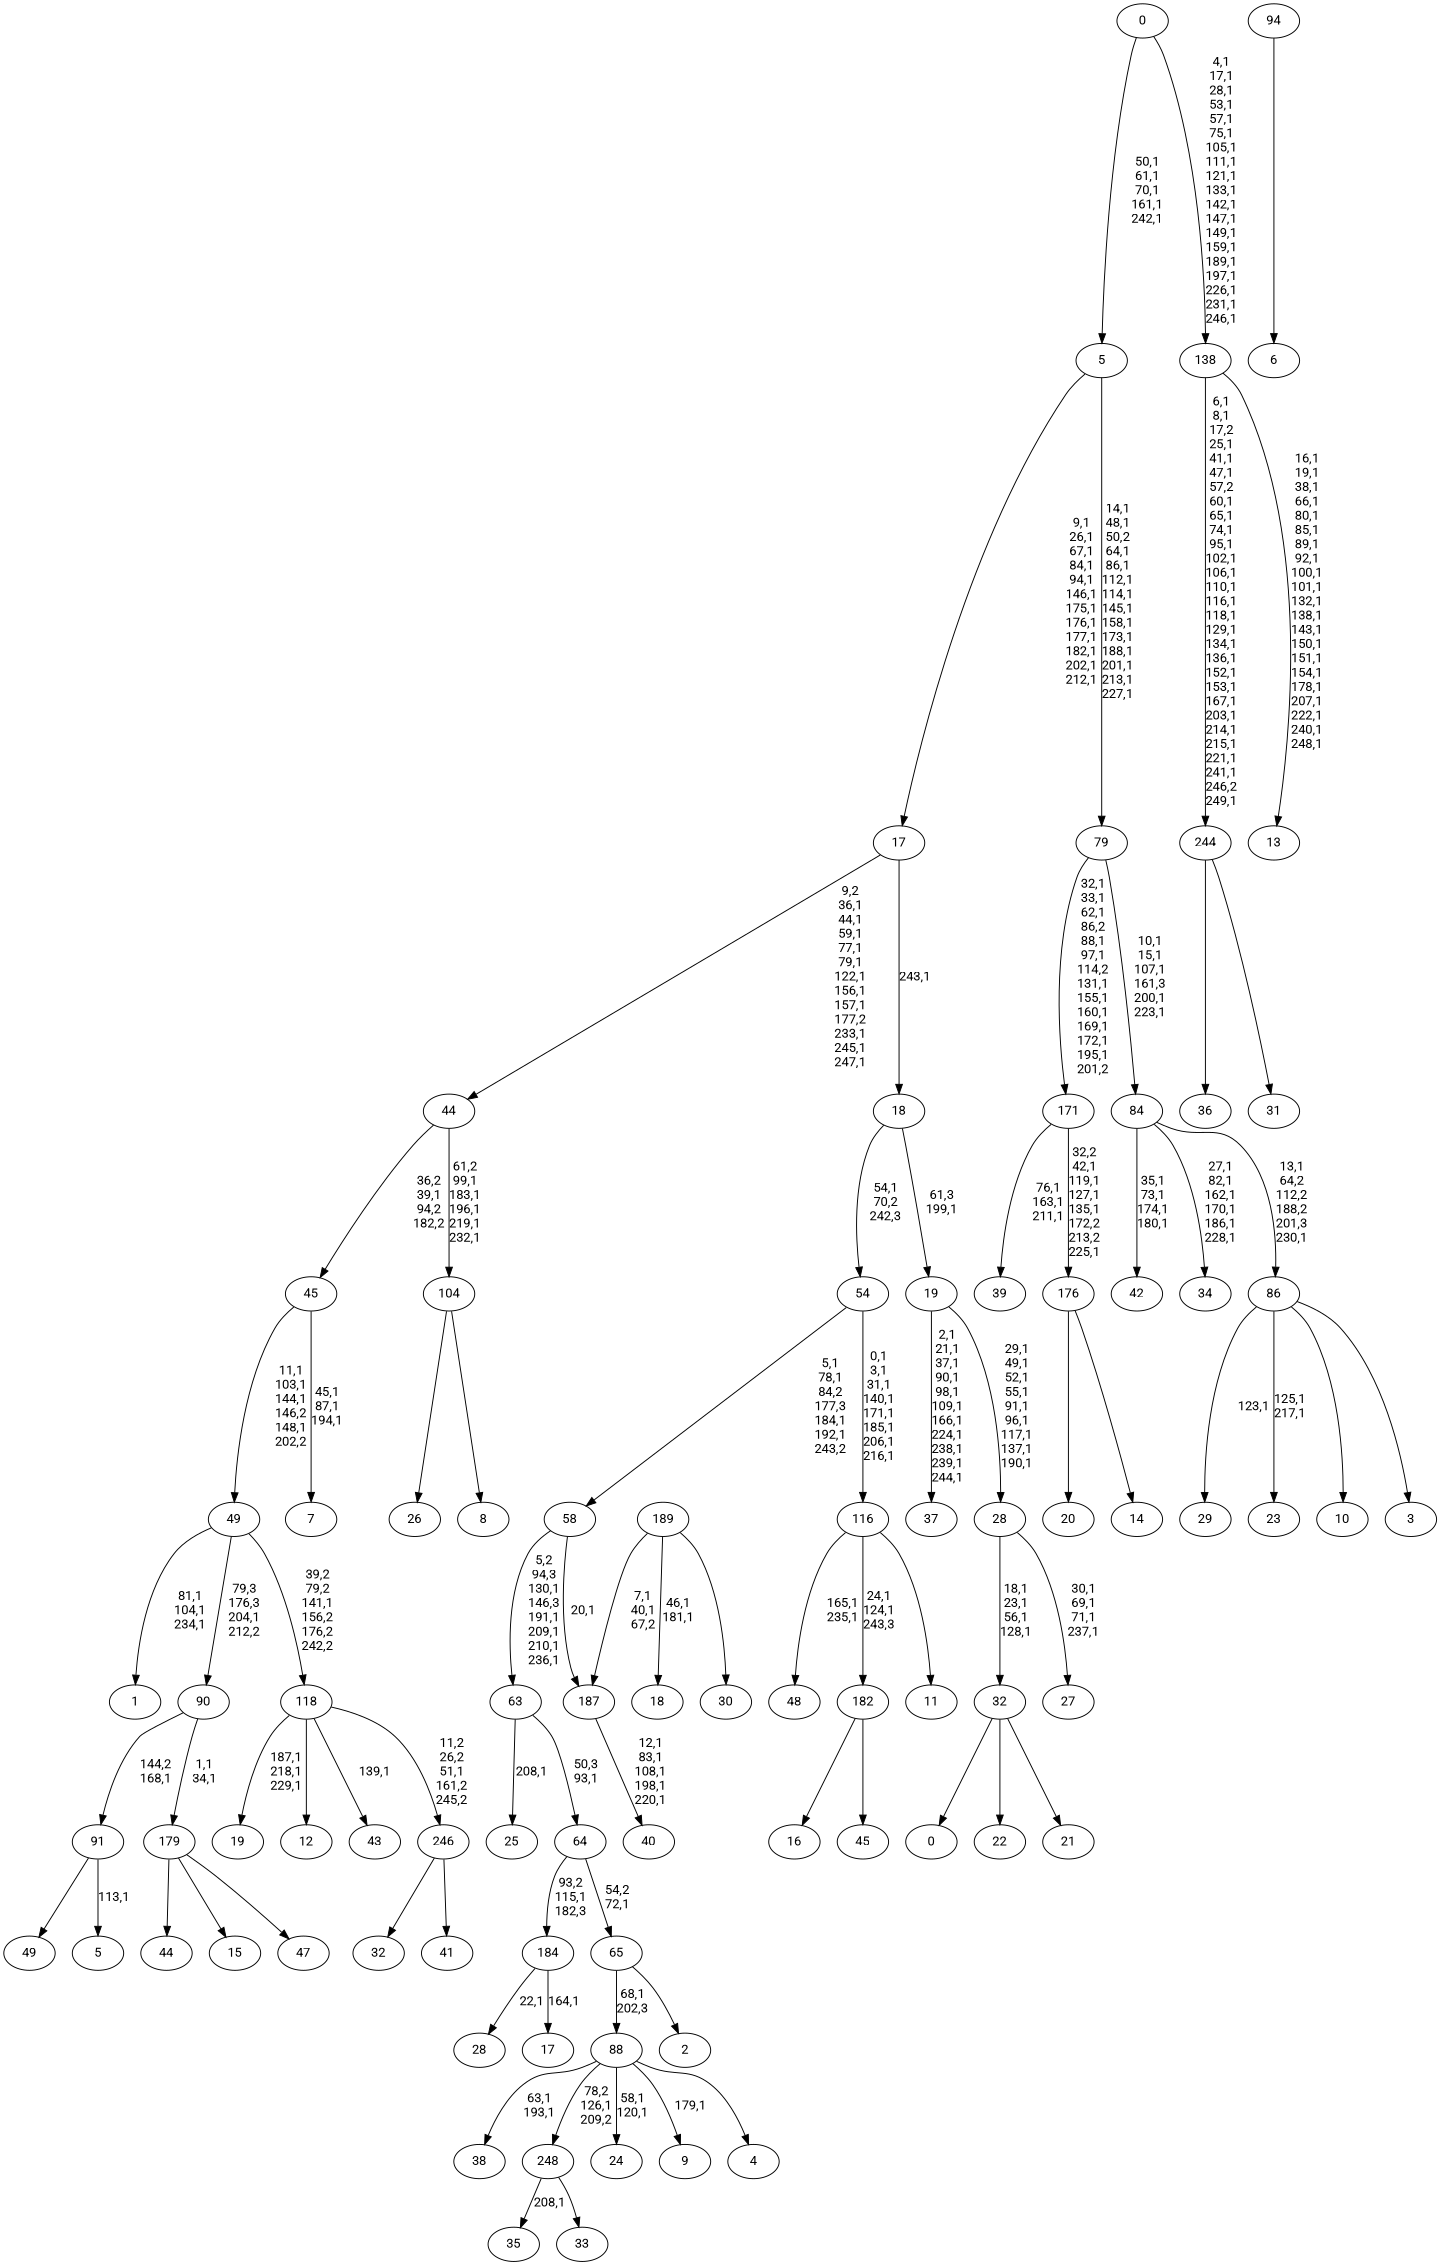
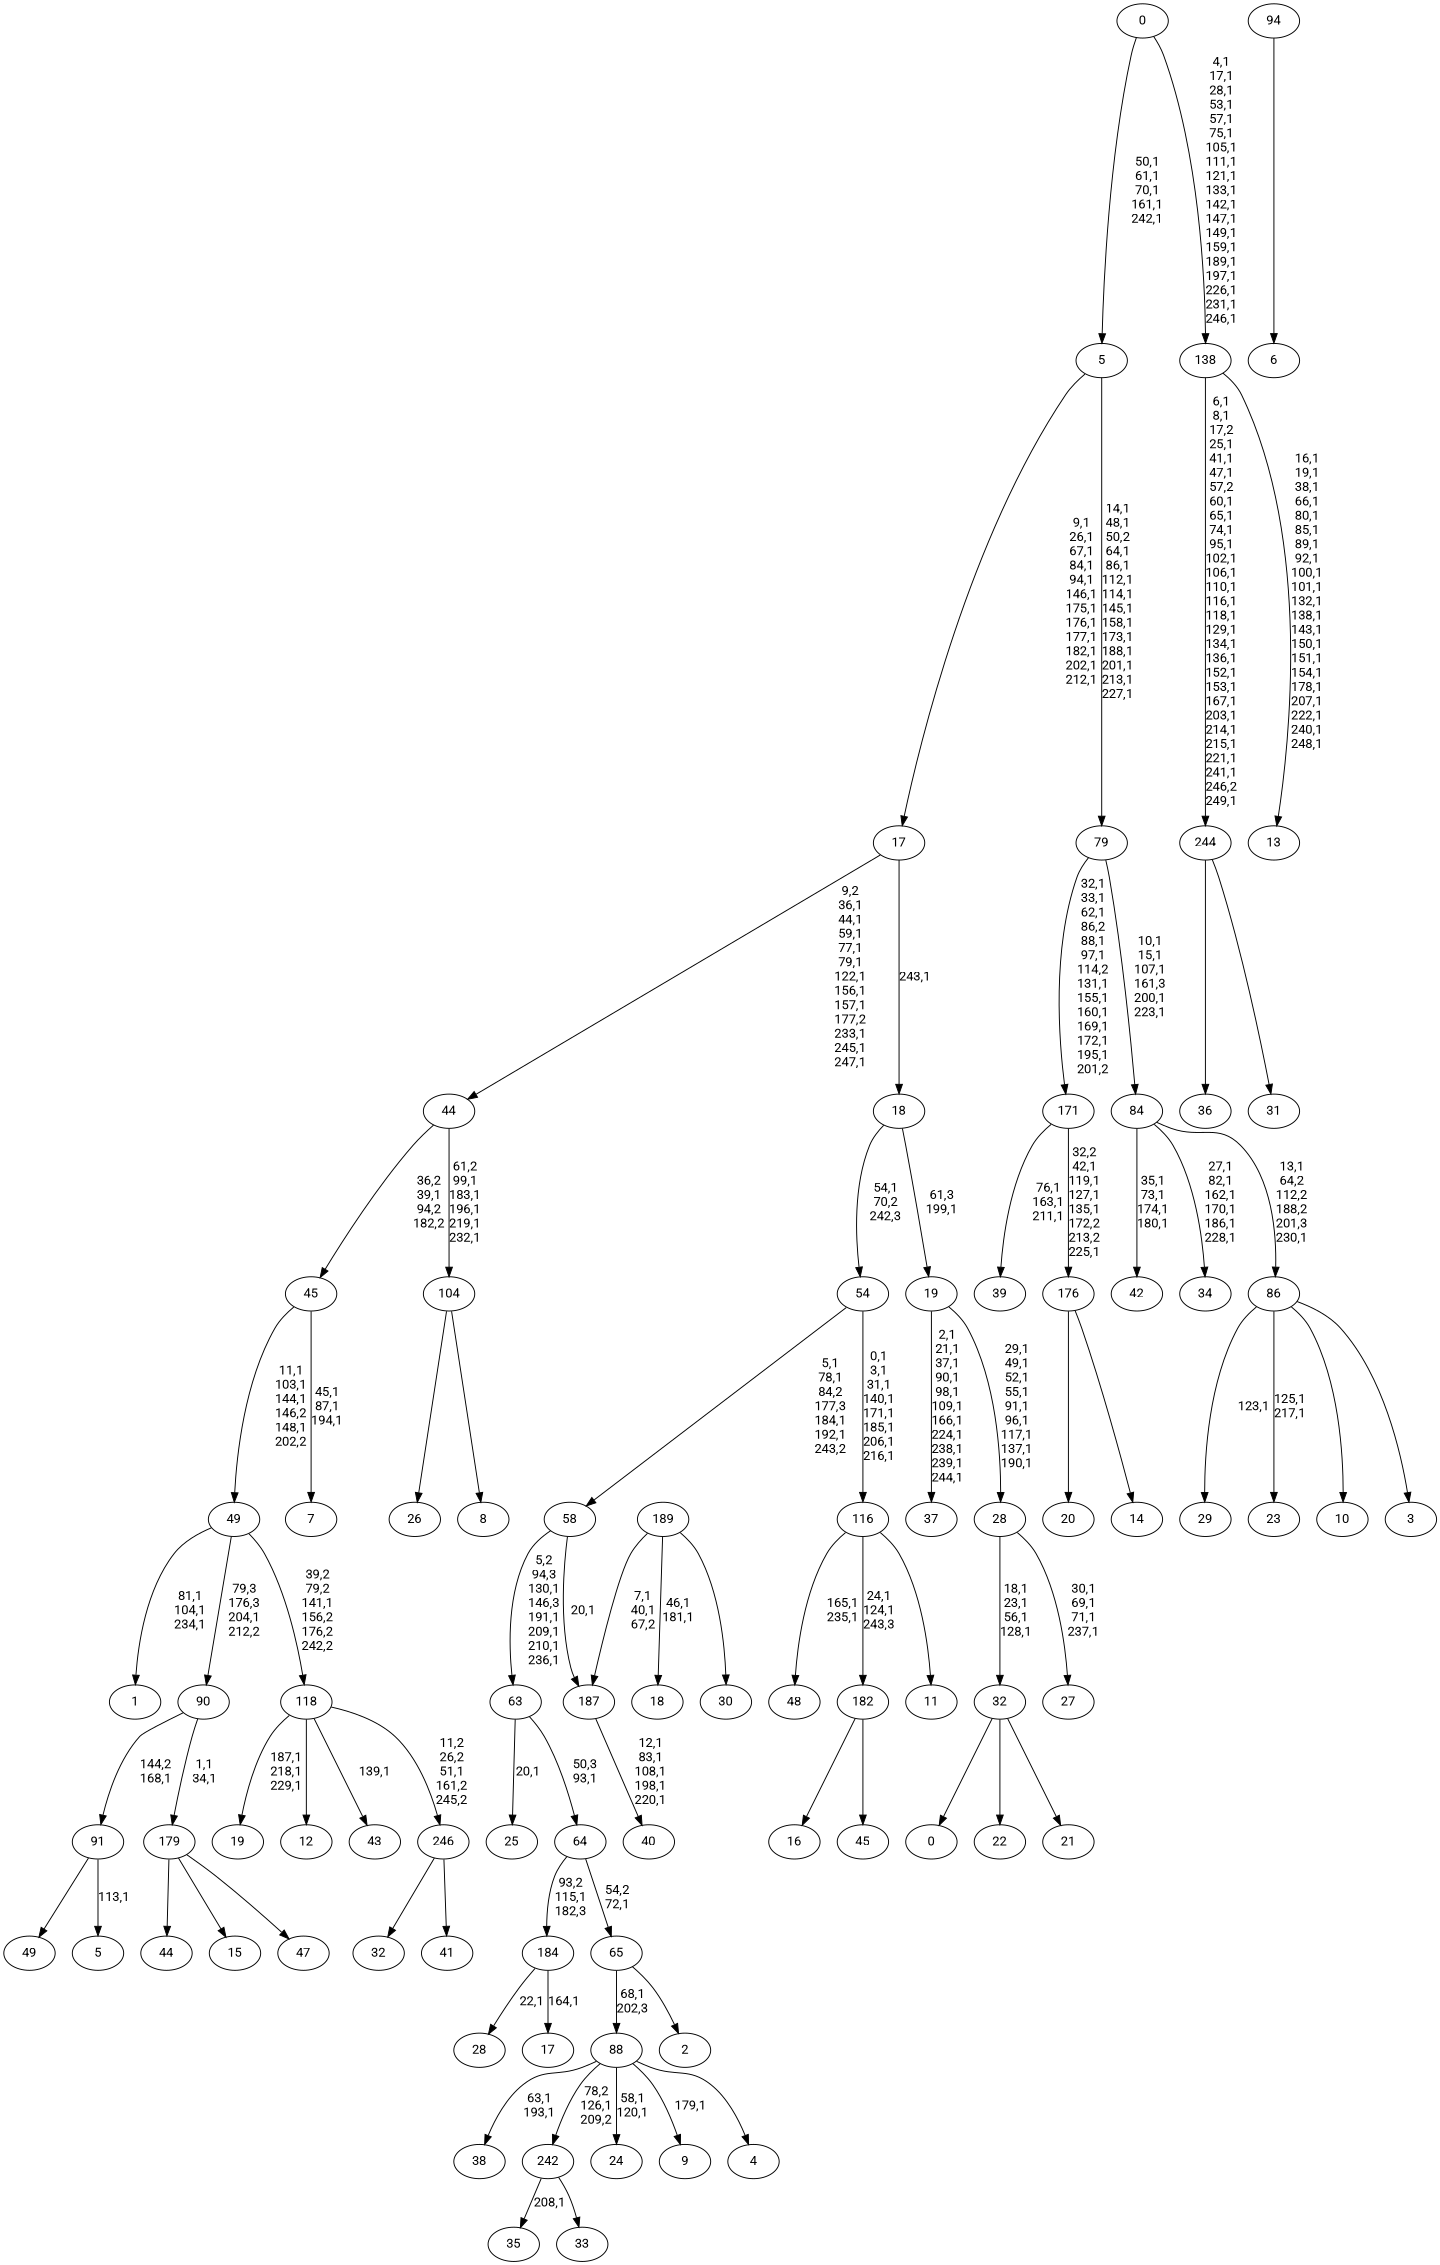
(532, 1772) -> (528, 1772)
(548, 2162) -> (548, 2162)
